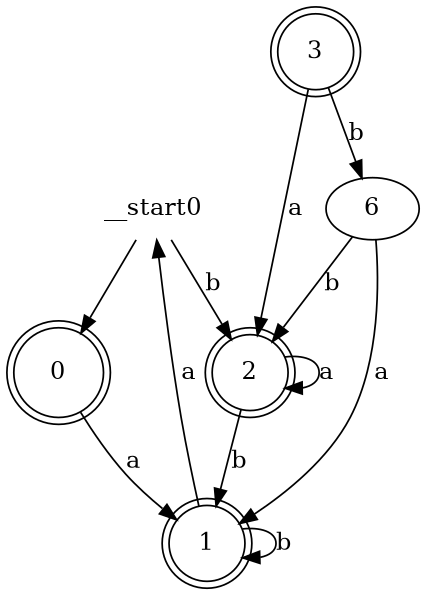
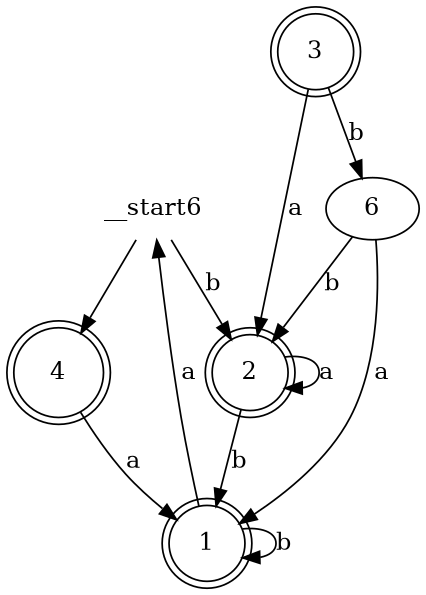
(154, 209) -> (154, 209)
(59, 373) -> (59, 373)
